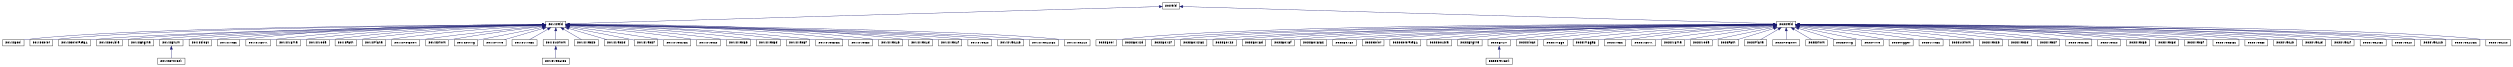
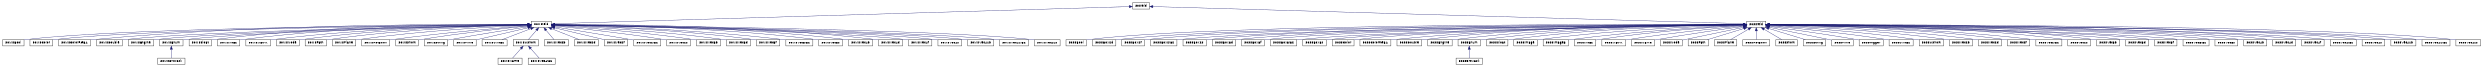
(361, 33) -> (517, 53)
